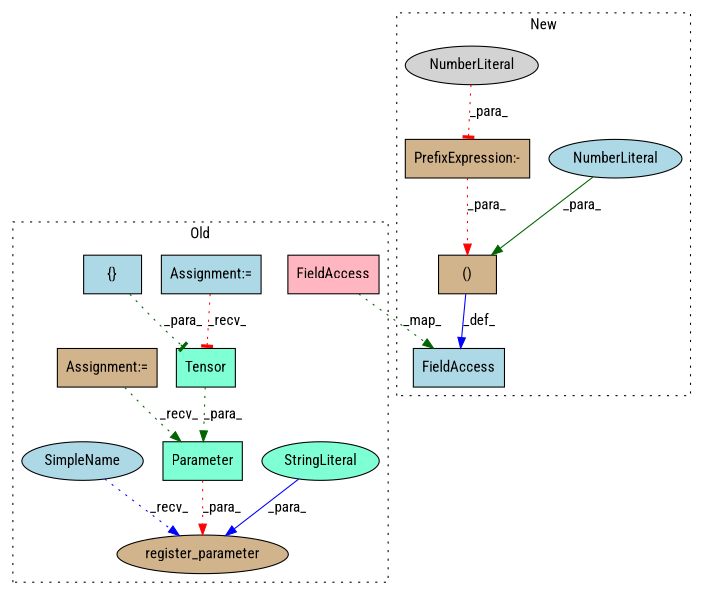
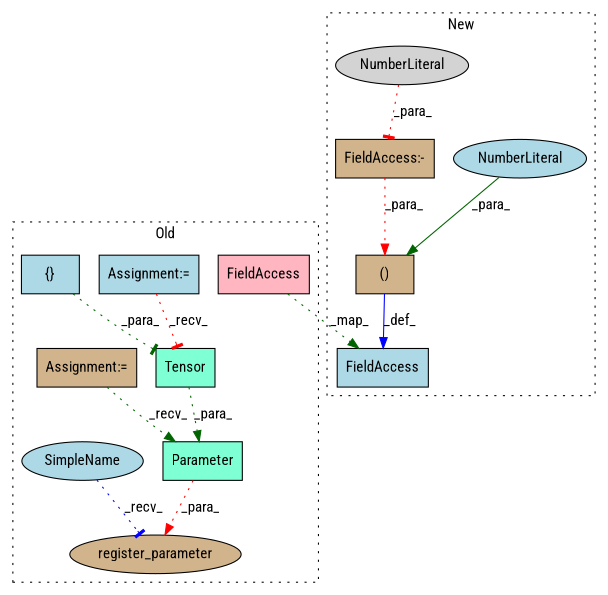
(467, 159) -> (385, 159)
(321, 461) -> none
(138, 504) -> (117, 506)
